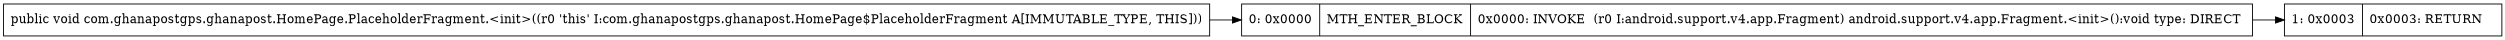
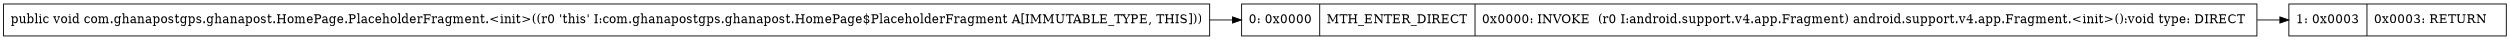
(1395, 20) -> (1397, 20)
